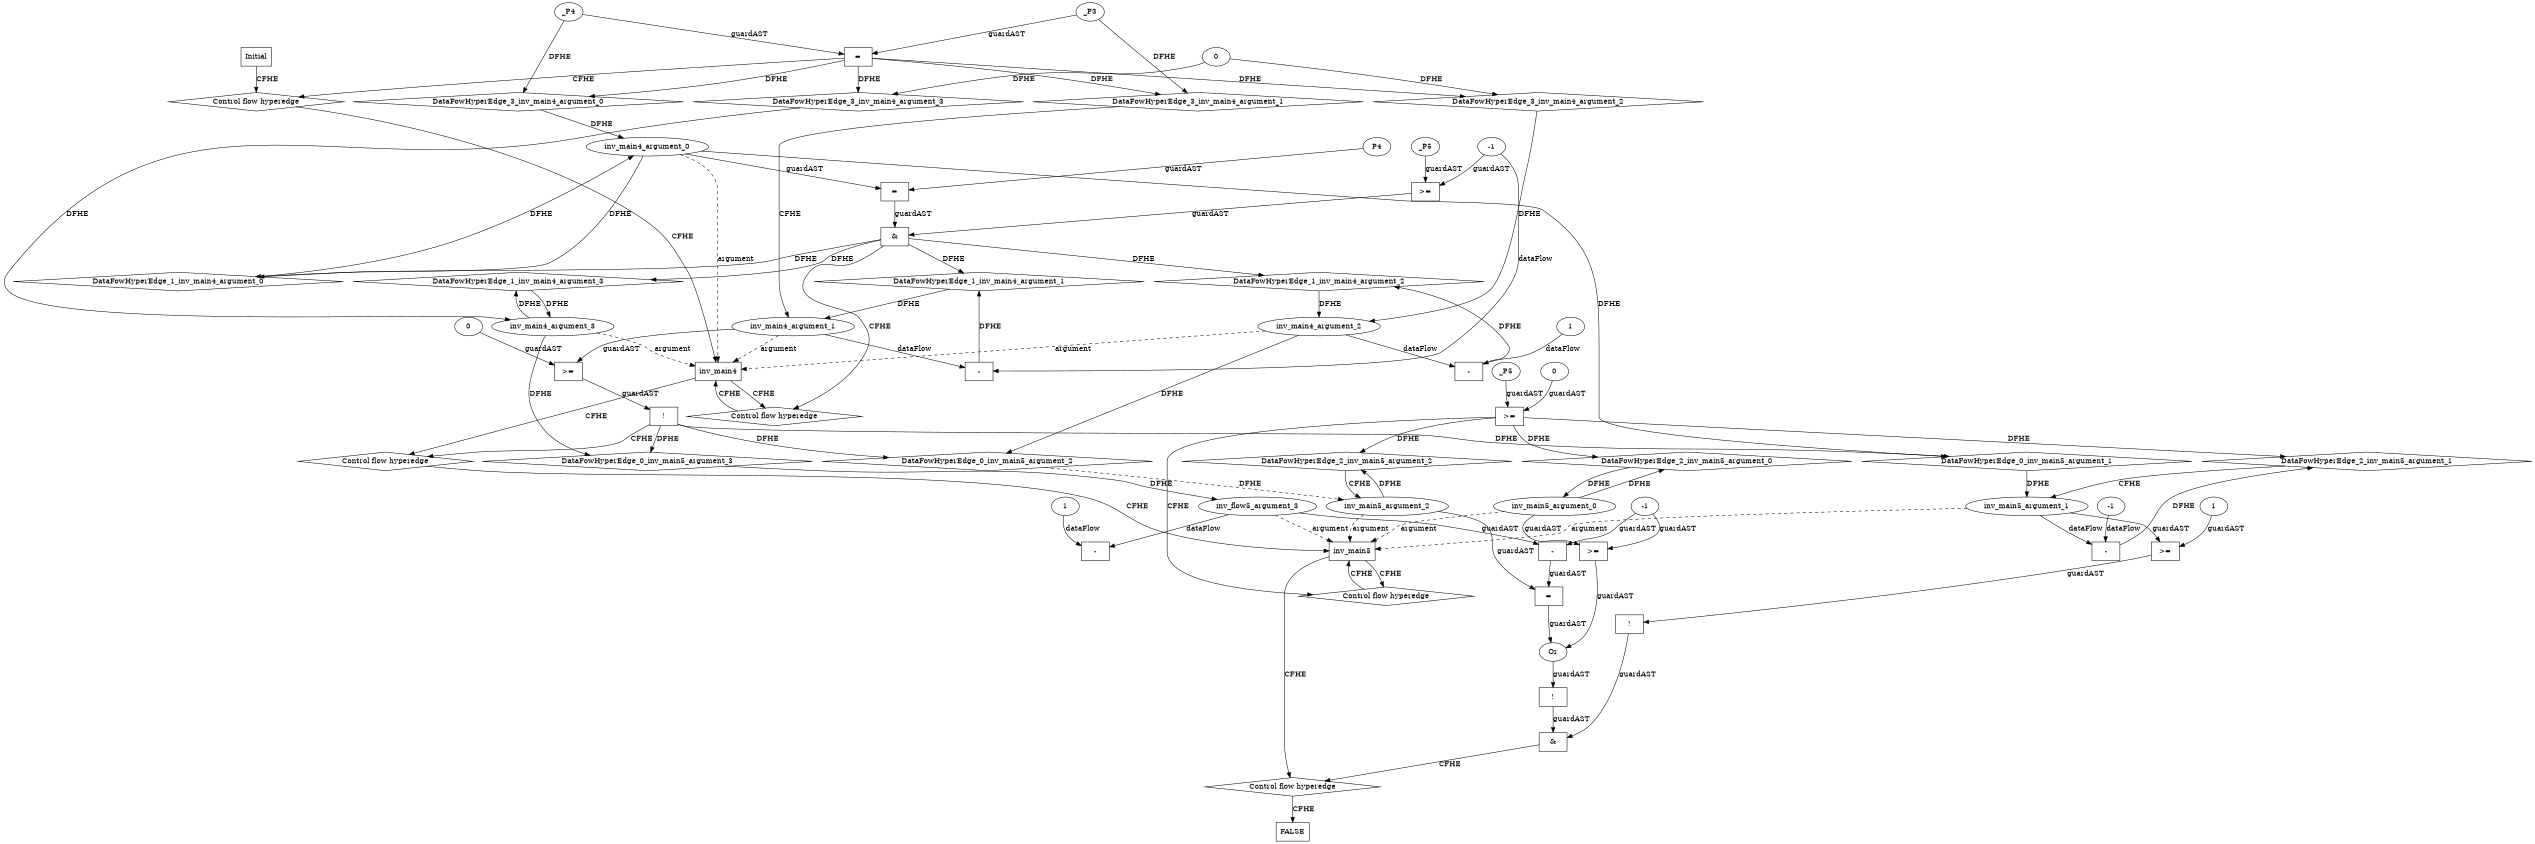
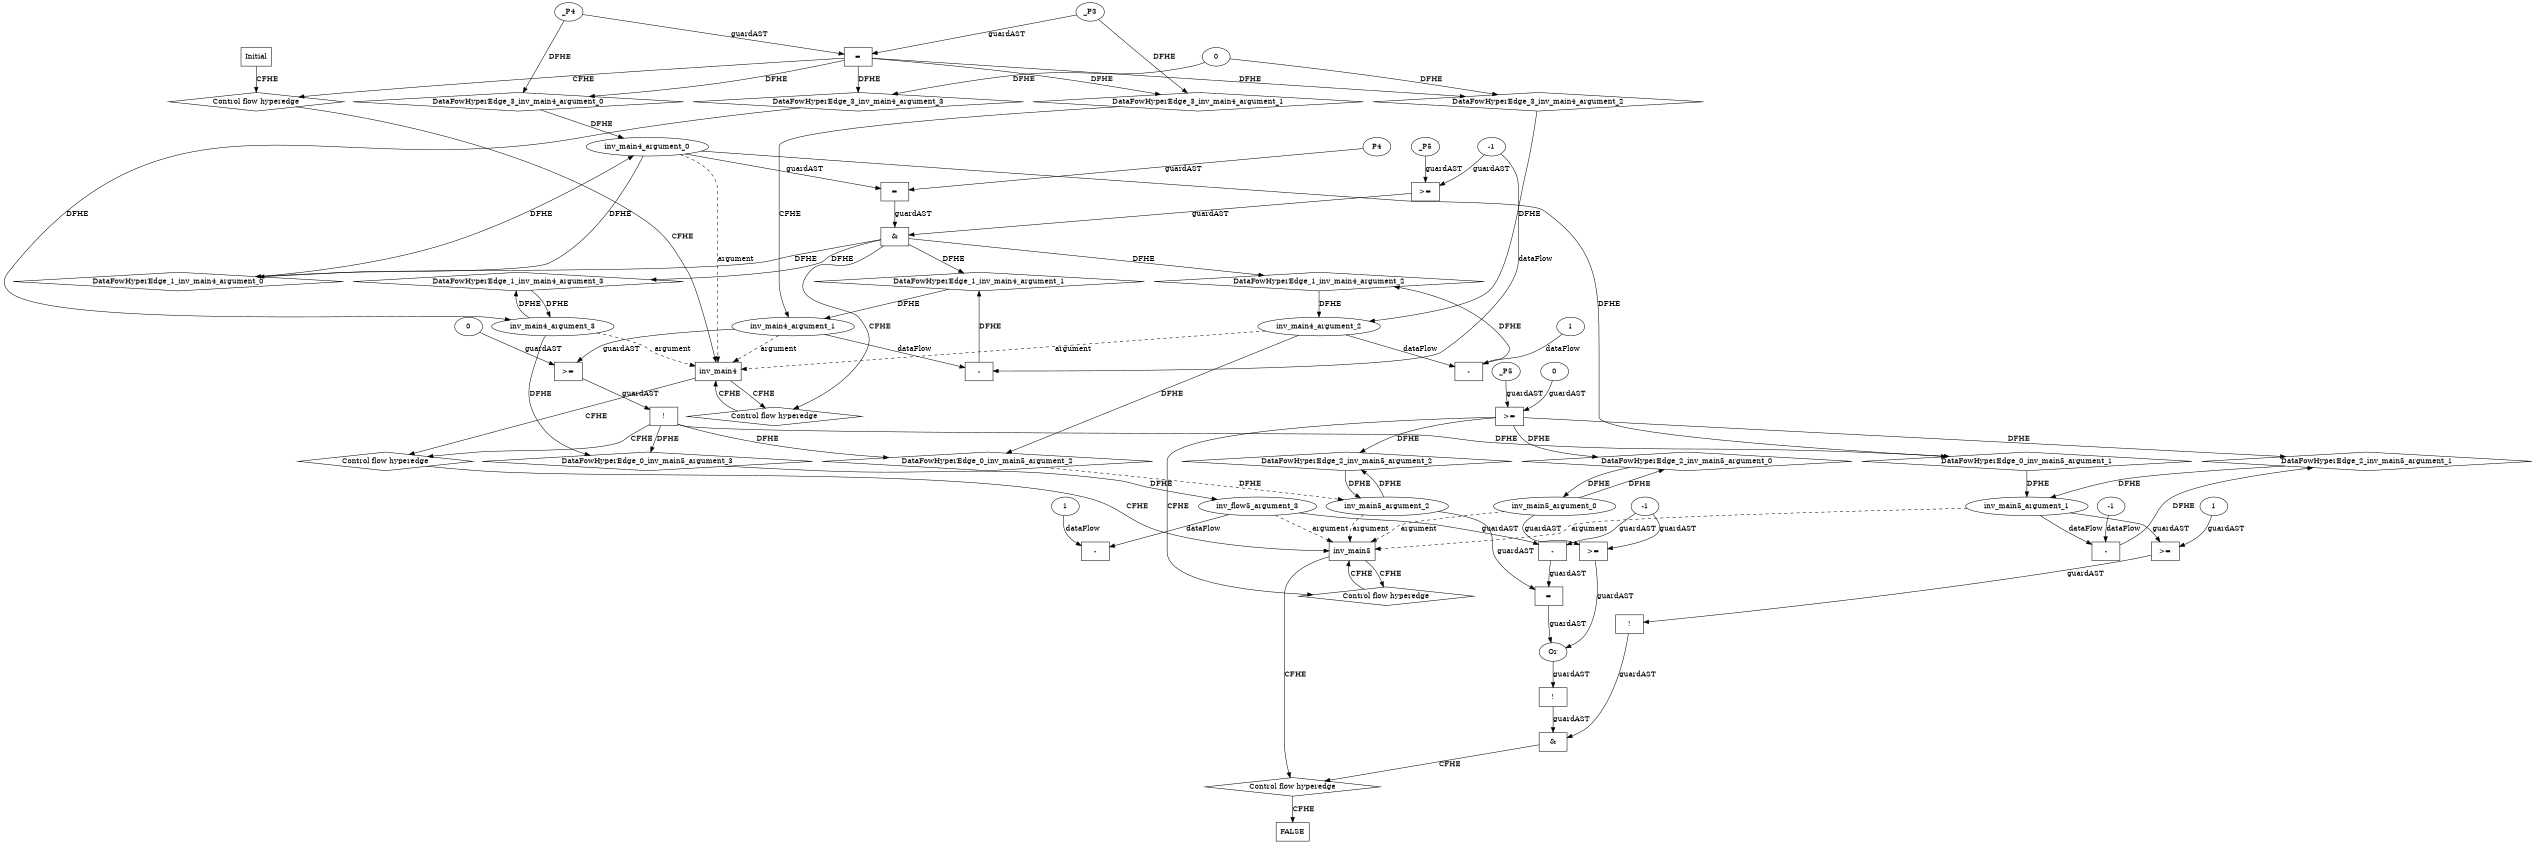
(1360, 484) -> (1360, 484)
(2130, 484) -> (2130, 484)
